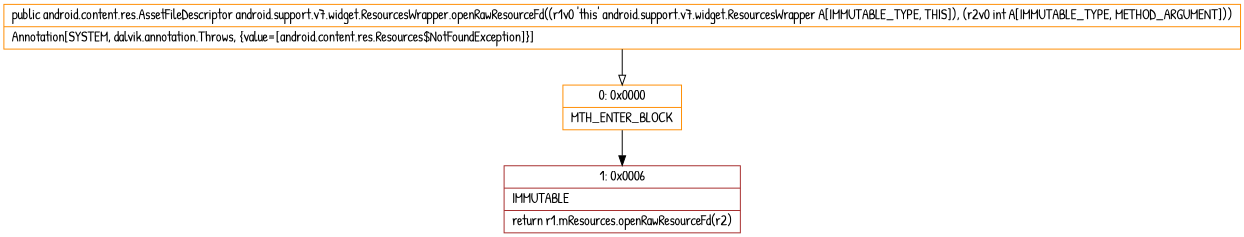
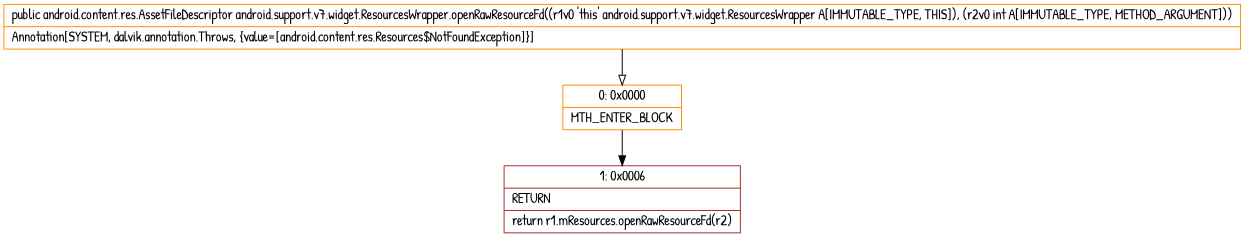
(541, 199) -> (531, 199)
